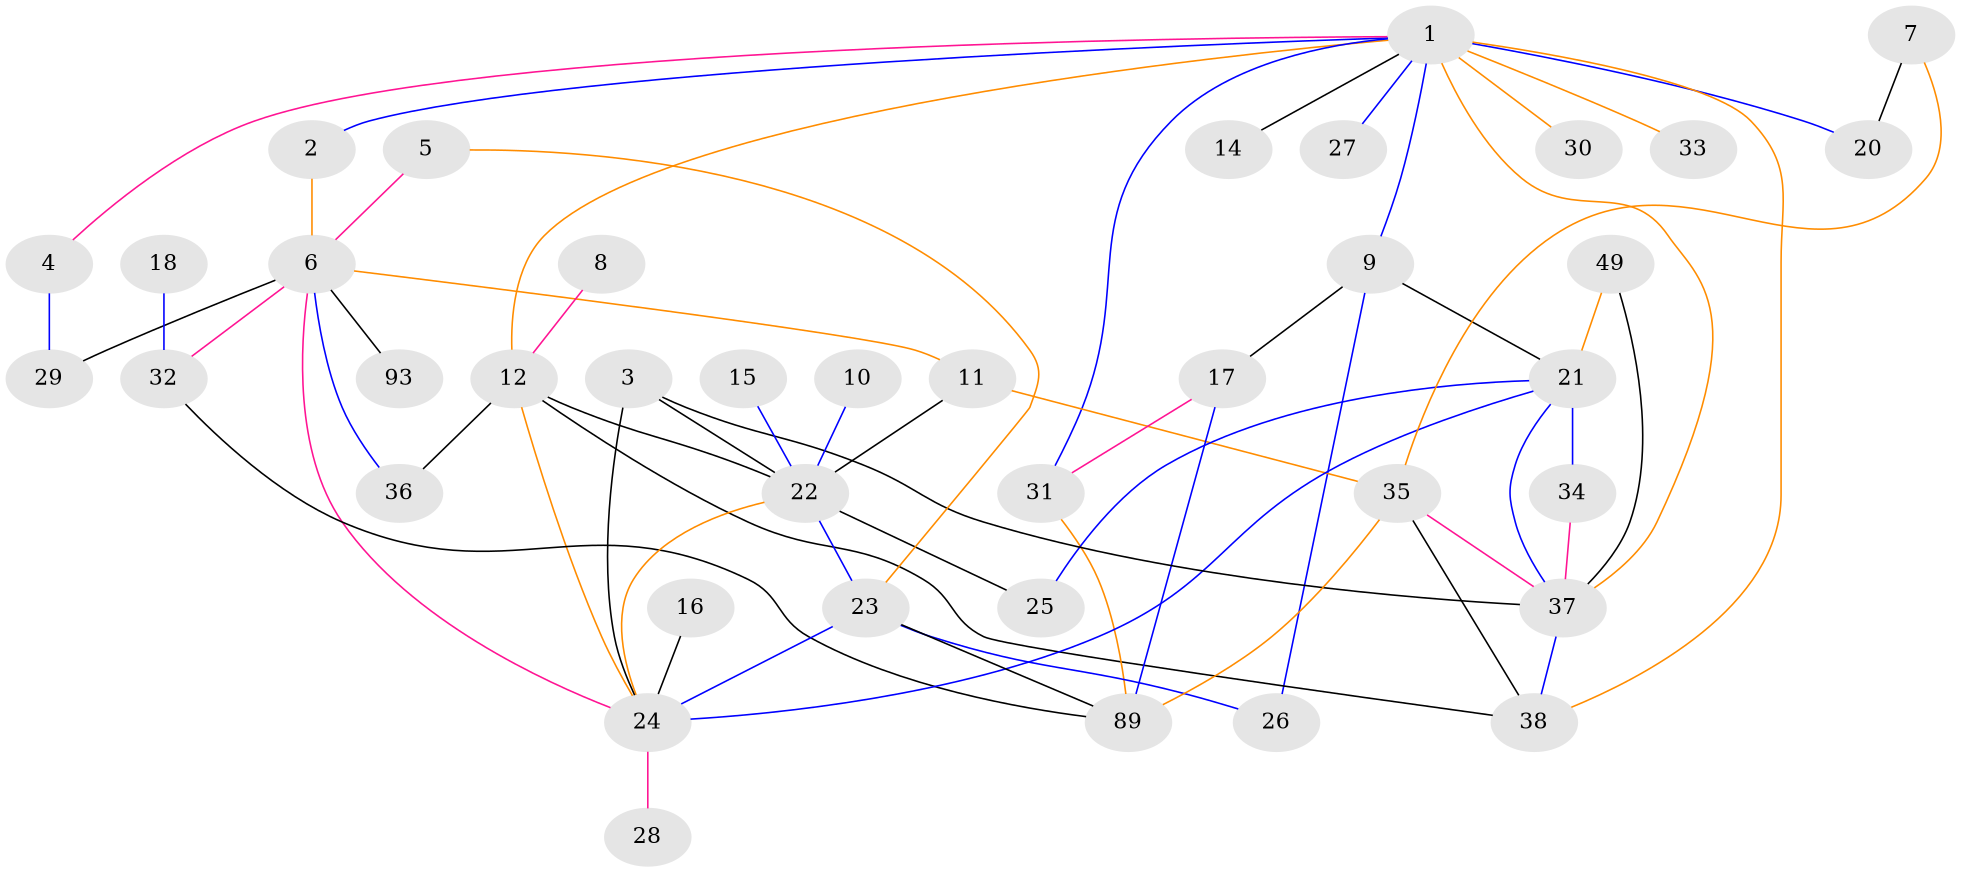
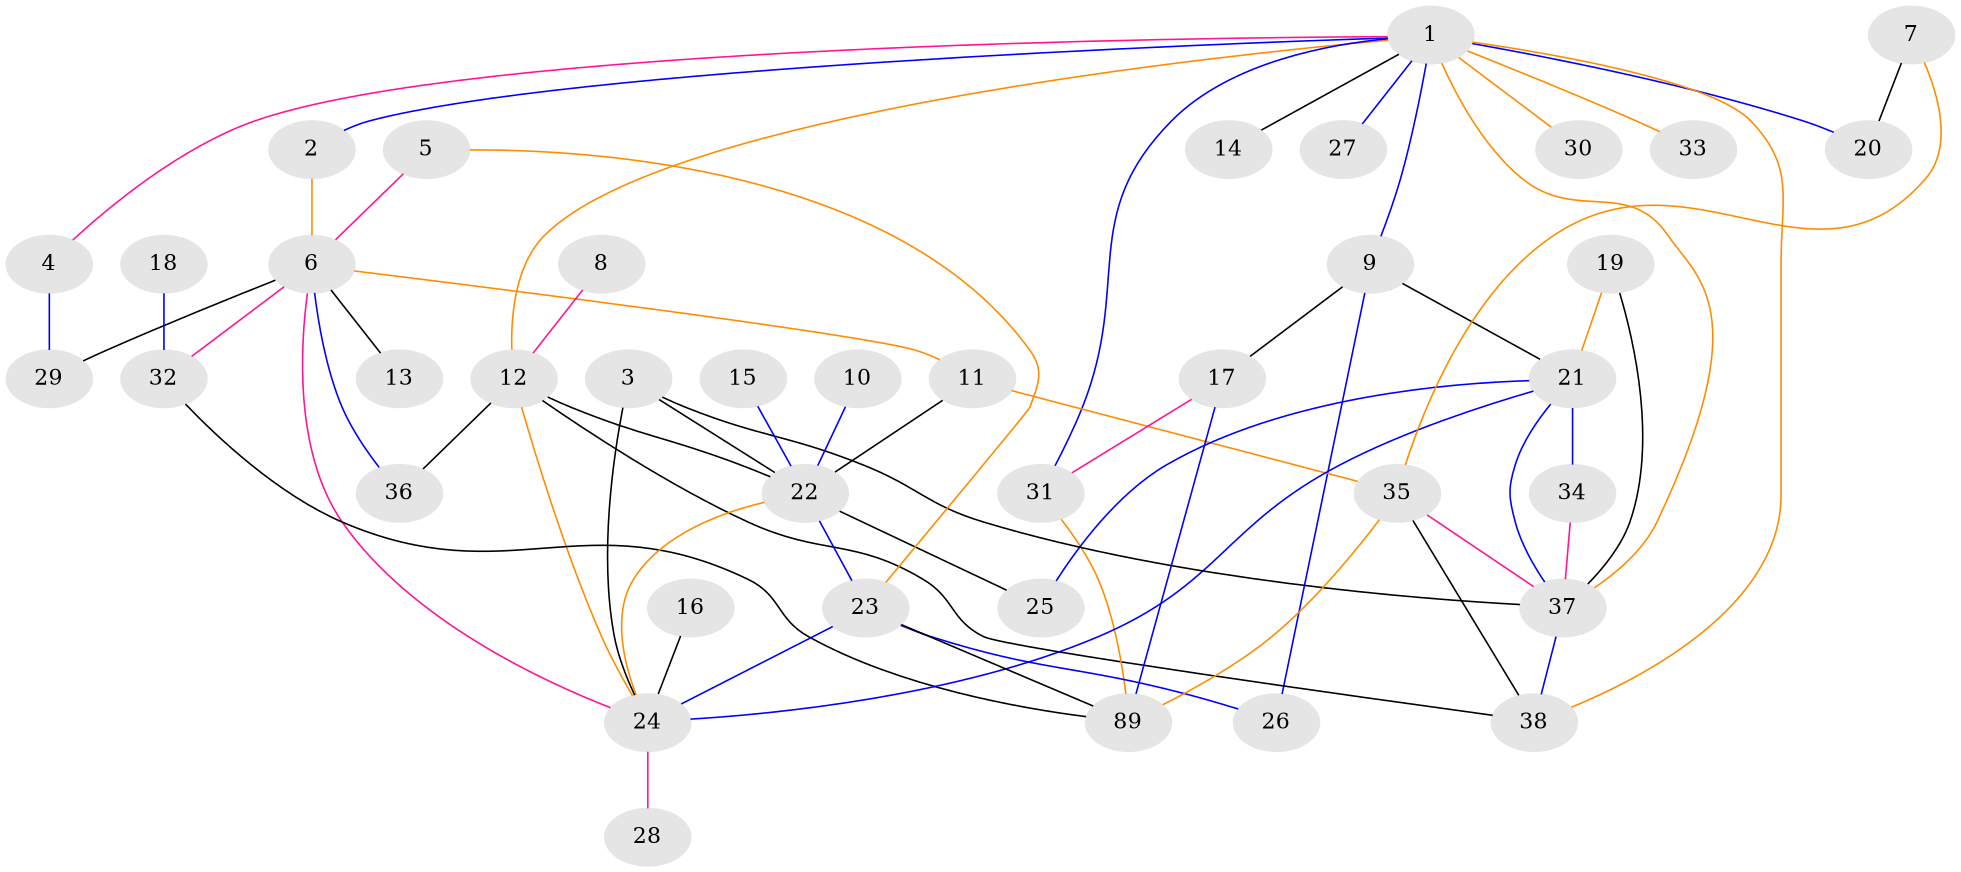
(1611, 264) -> (1611, 264)
(400, 379) -> (400, 379)
